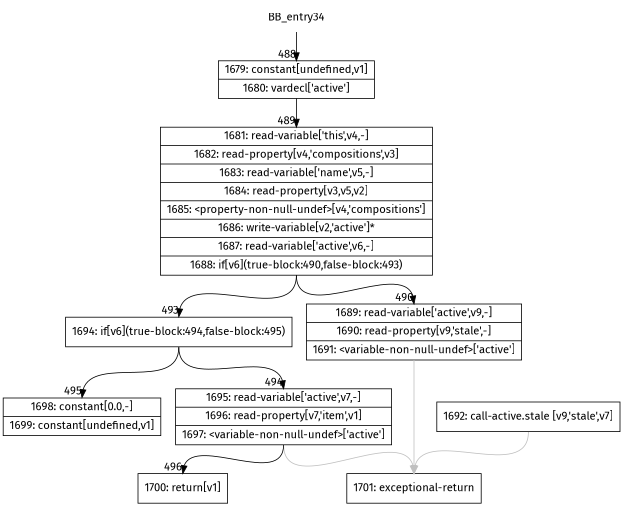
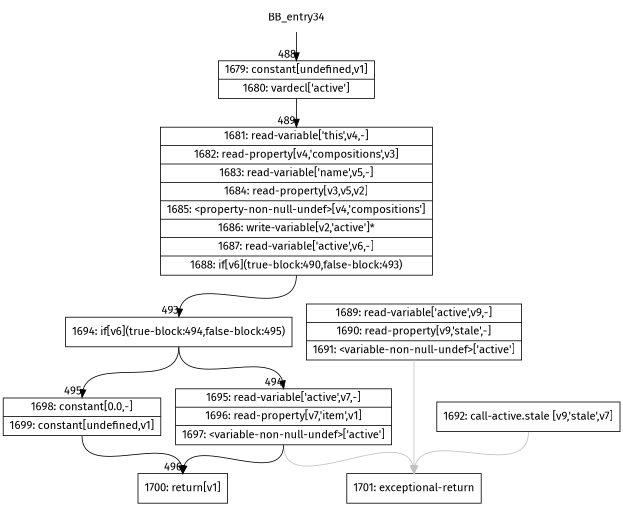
(351, 290) -> none
none -> (128, 455)
